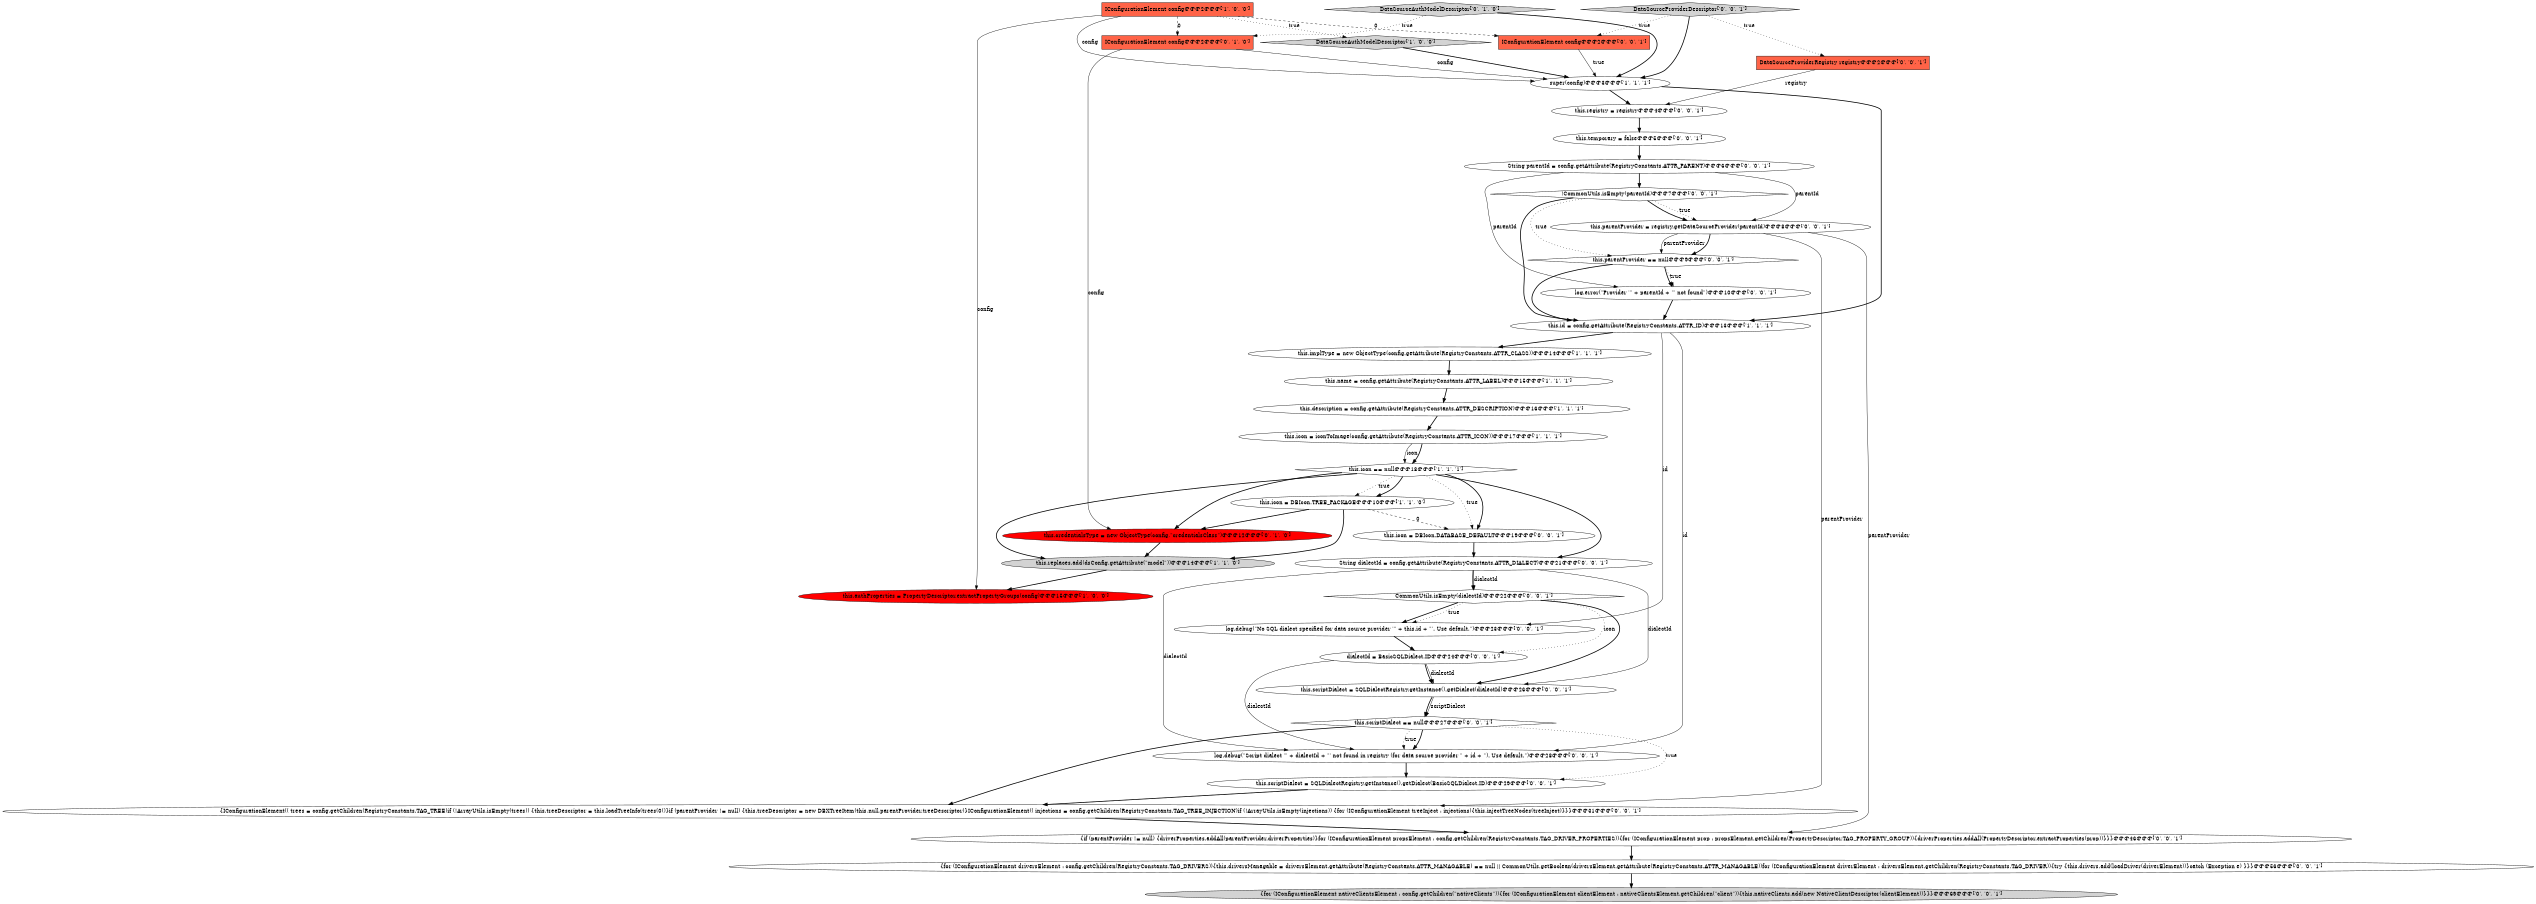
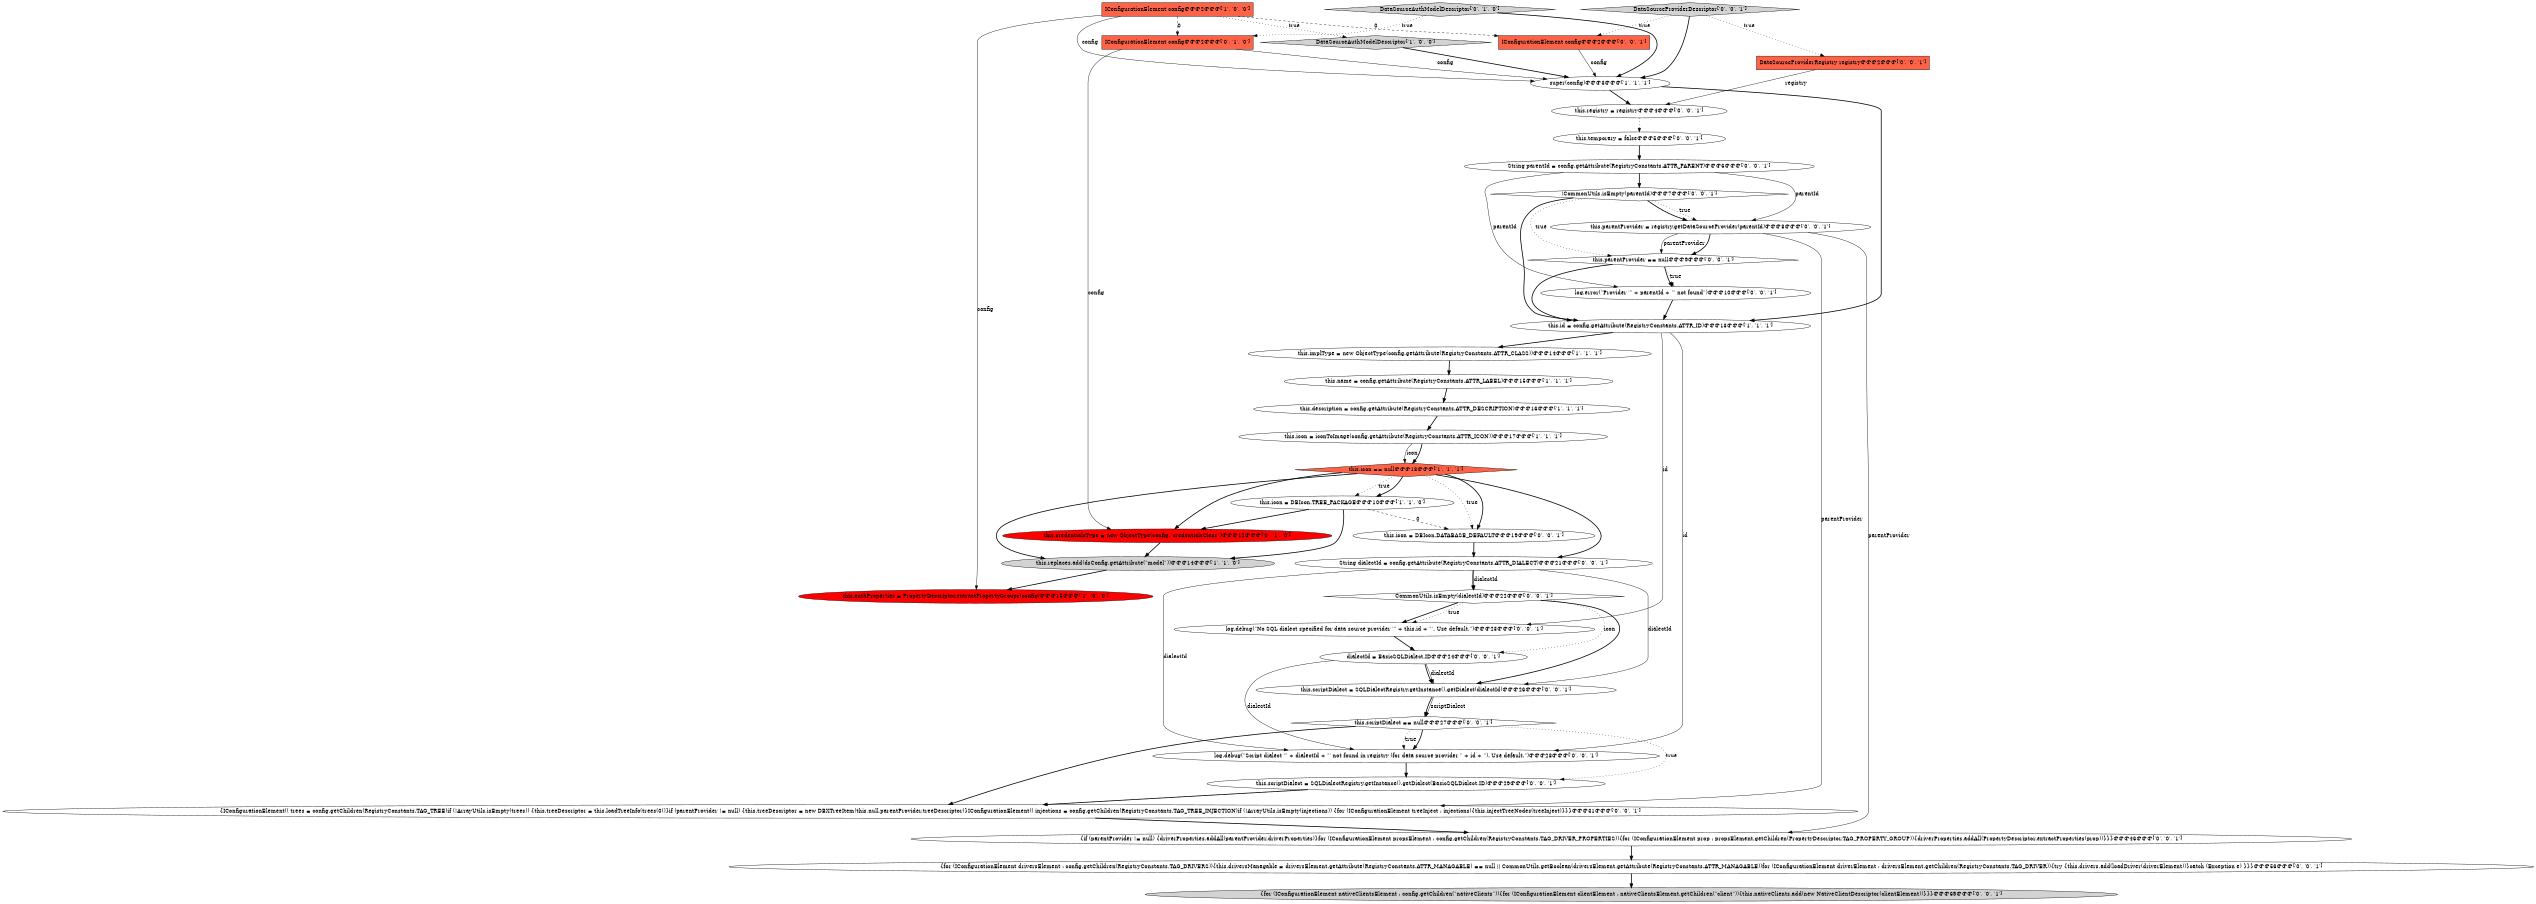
(1599, 63) -> (1599, 63)
(1639, 123) -> (1639, 123)
(1406, 470) -> (1406, 470)
